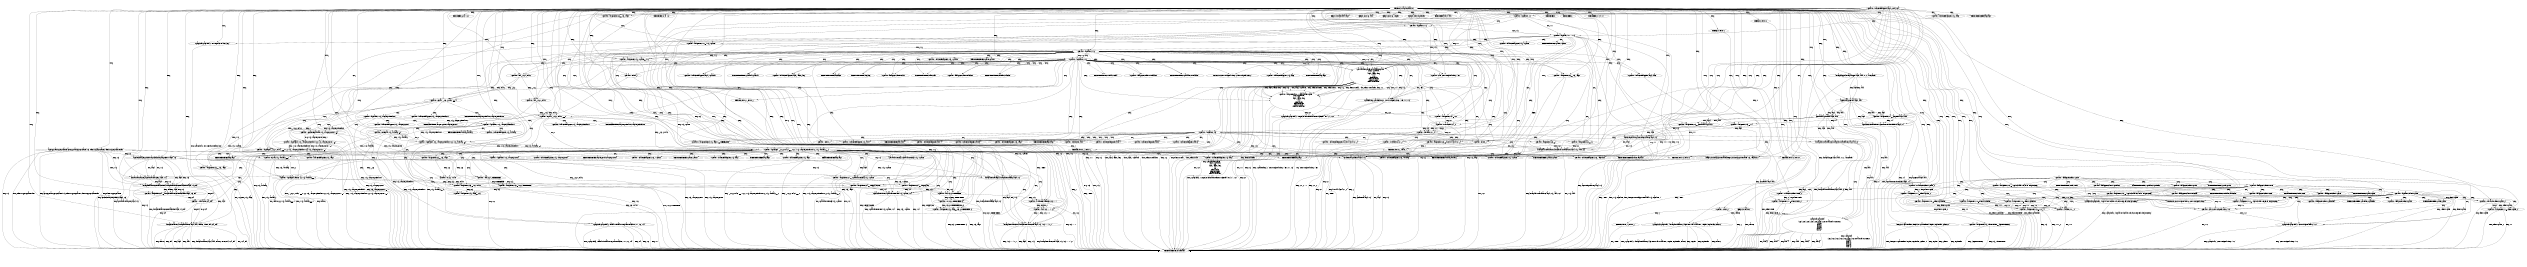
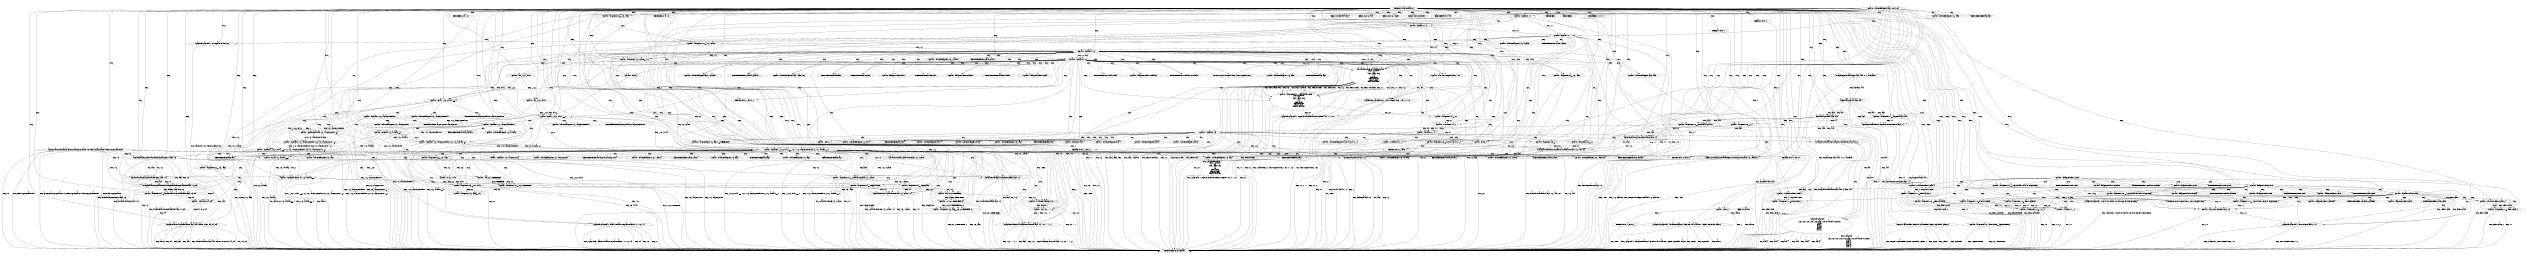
none -> (1035, 76)
(1184, 76) -> (1184, 76)
(1534, 113) -> (1534, 113)
